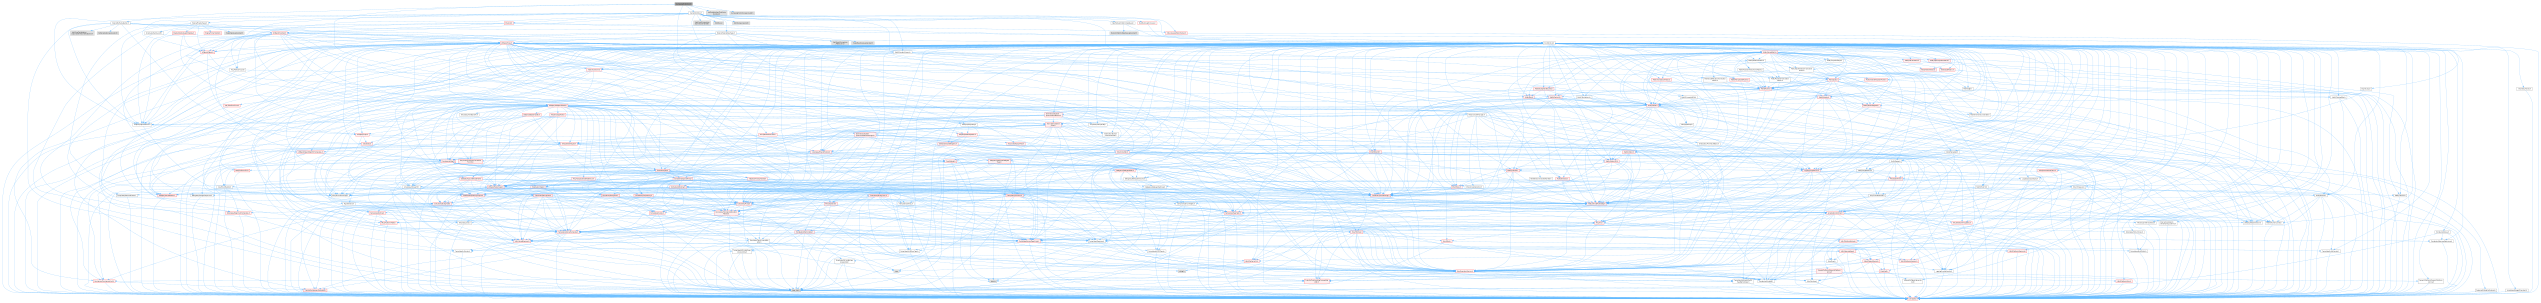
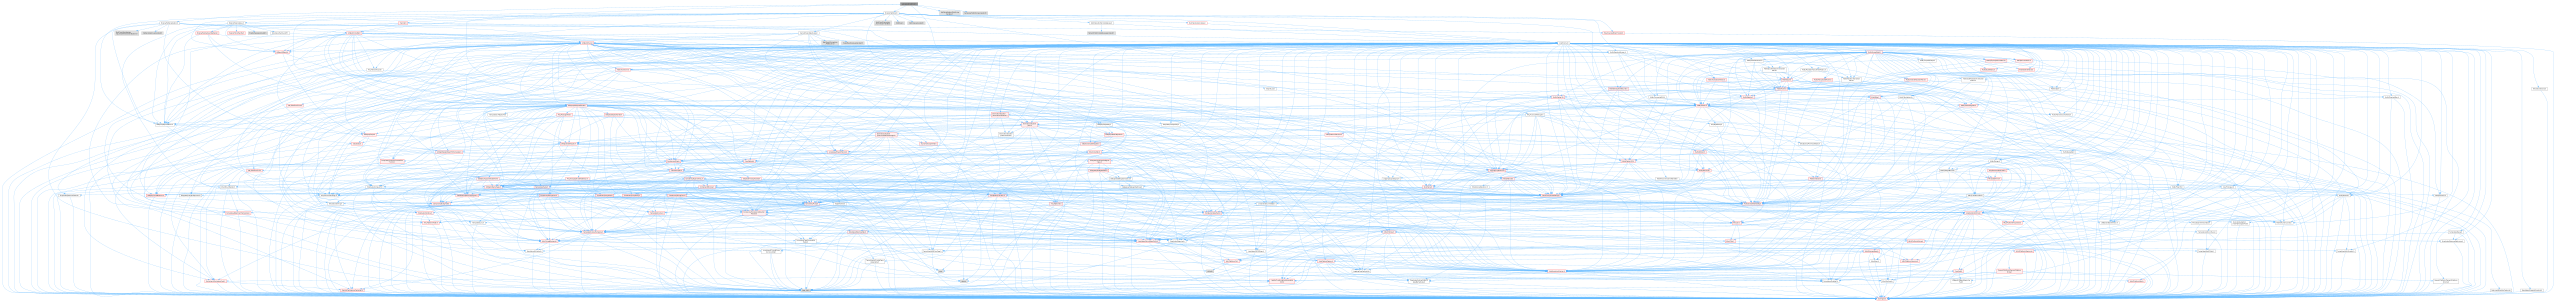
(1492, 157) -> (1569, 170)
